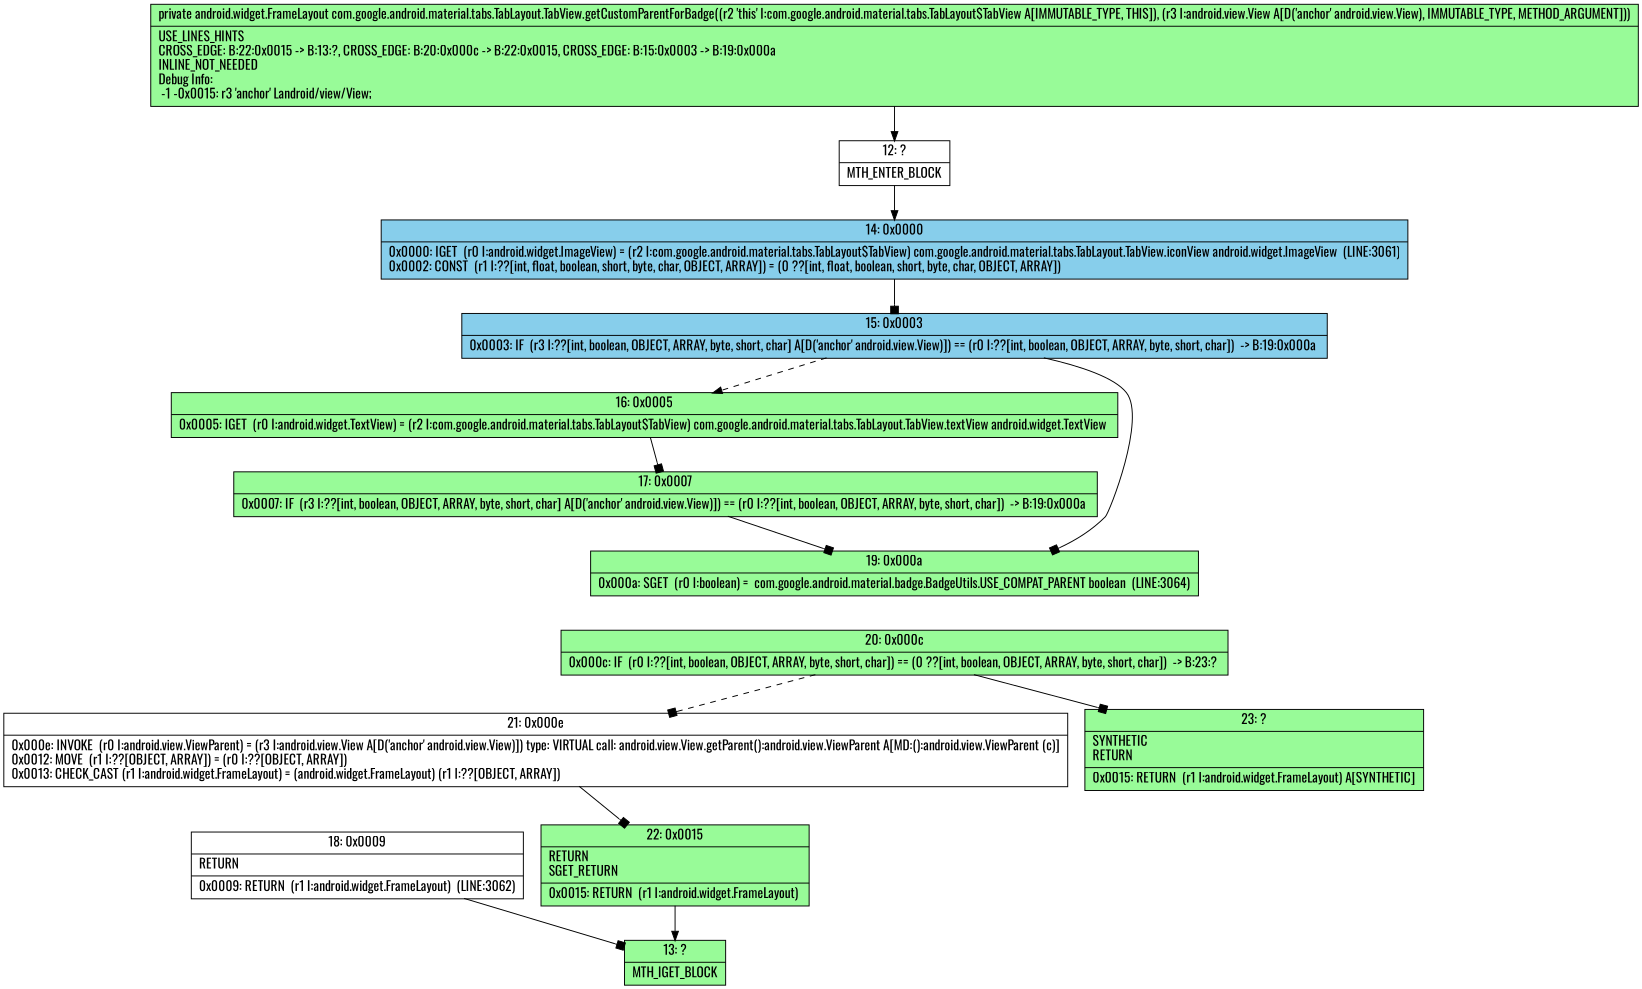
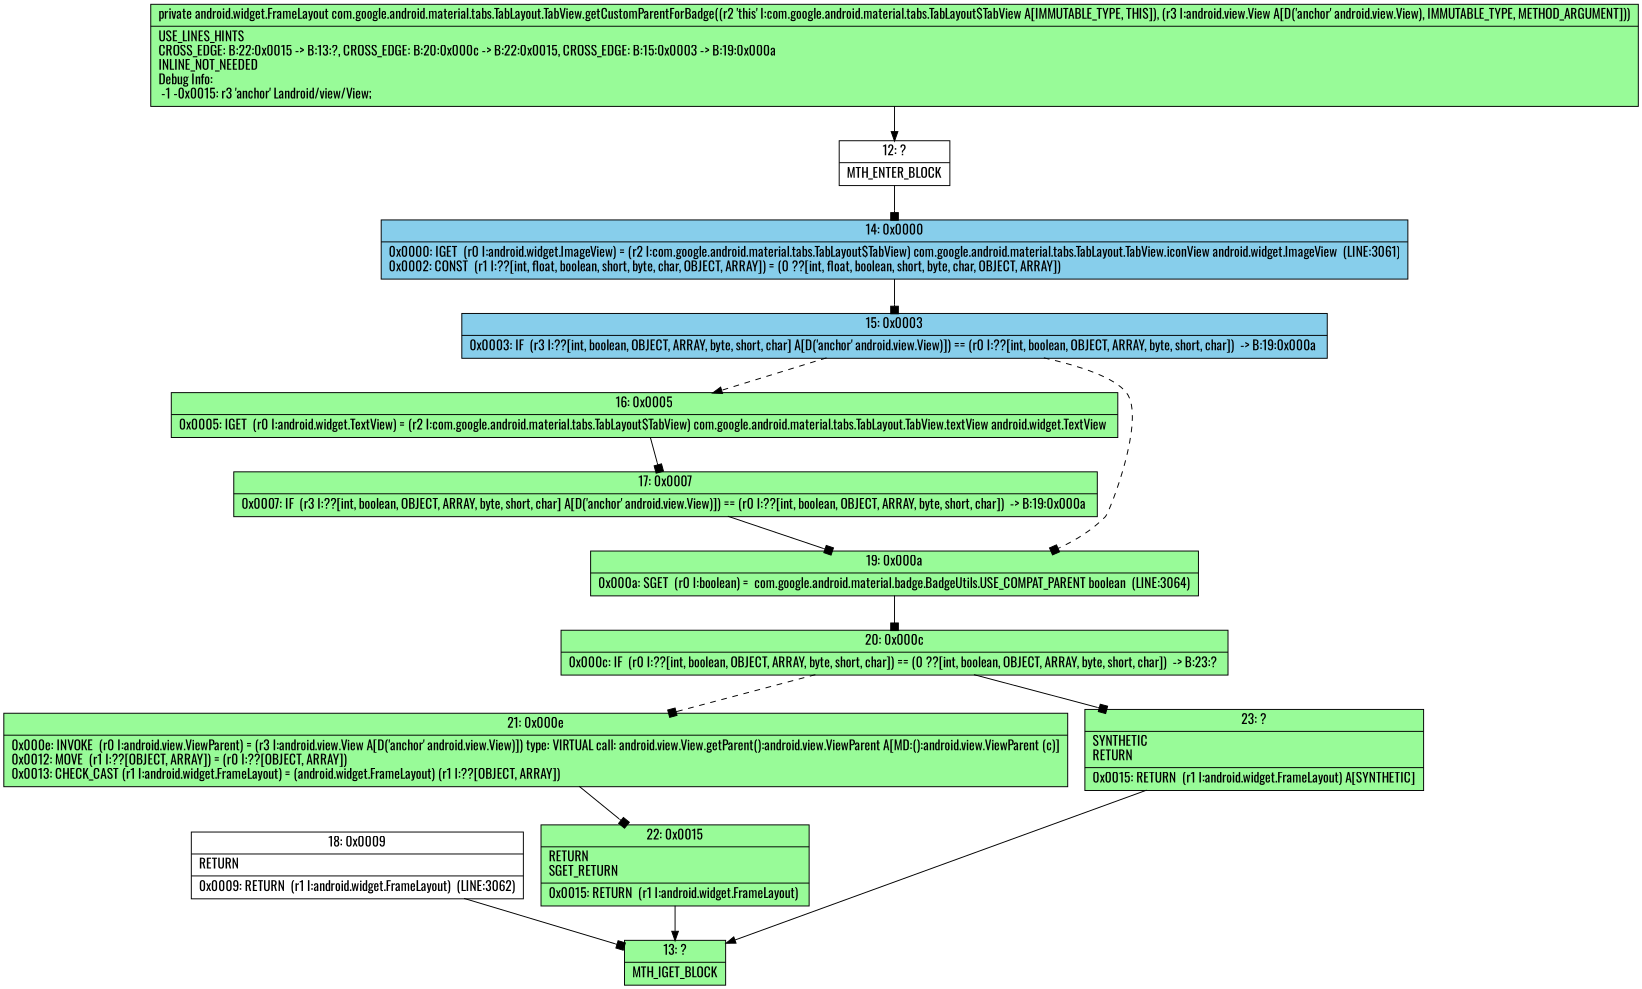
(895, 198) -> (895, 198)
(1130, 438) -> (1130, 438)
none -> (895, 608)
(536, 750) -> (536, 750)
none -> (941, 865)
